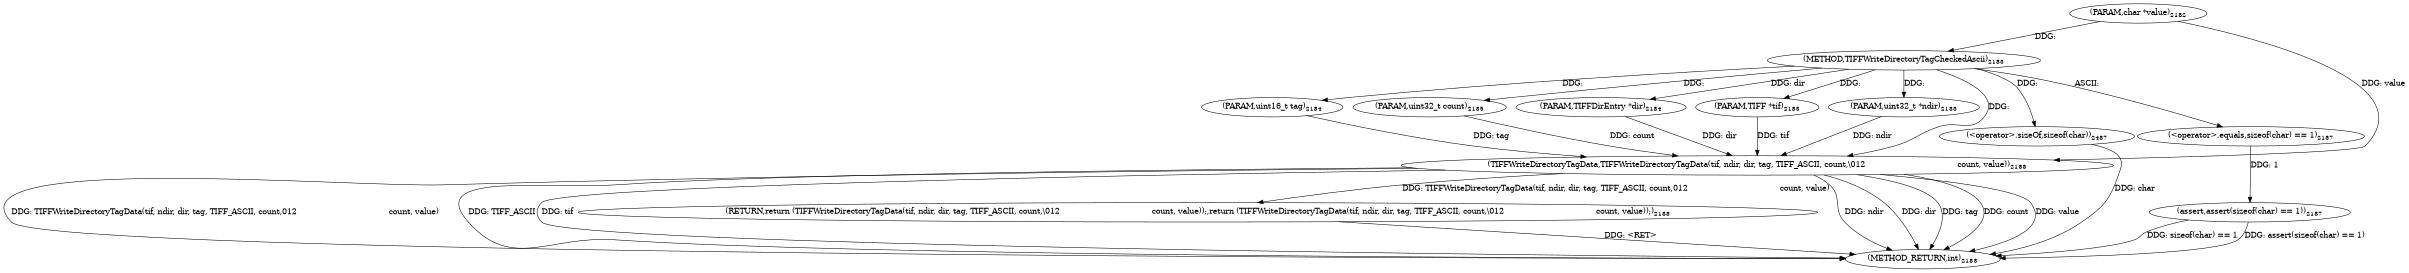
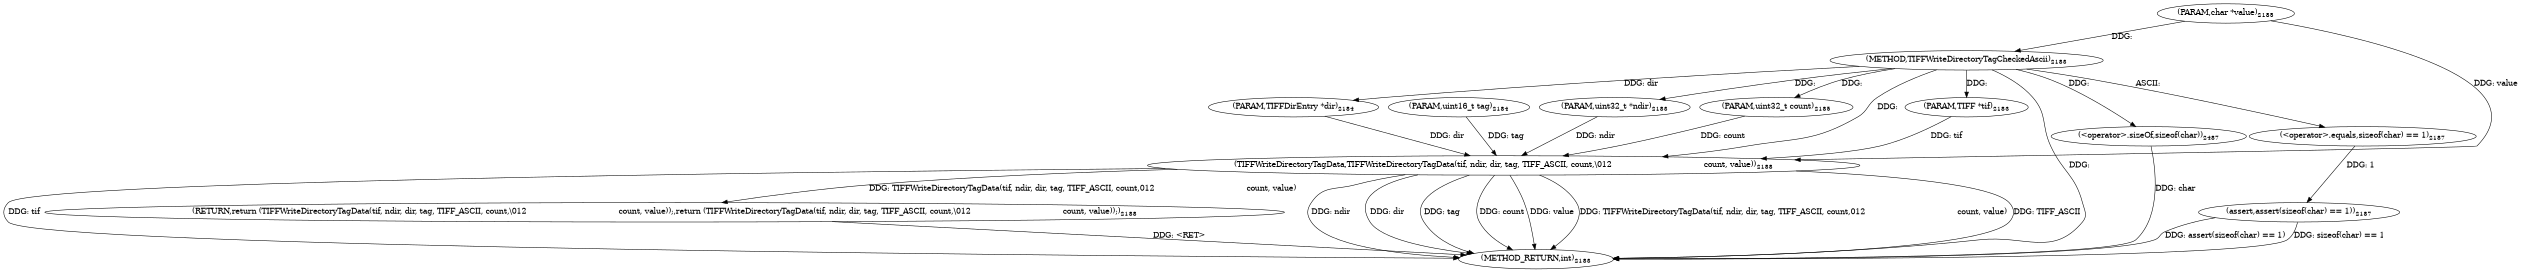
(2178, 13) -> (2266, 13)
(1561, 80) -> (1964, 241)
